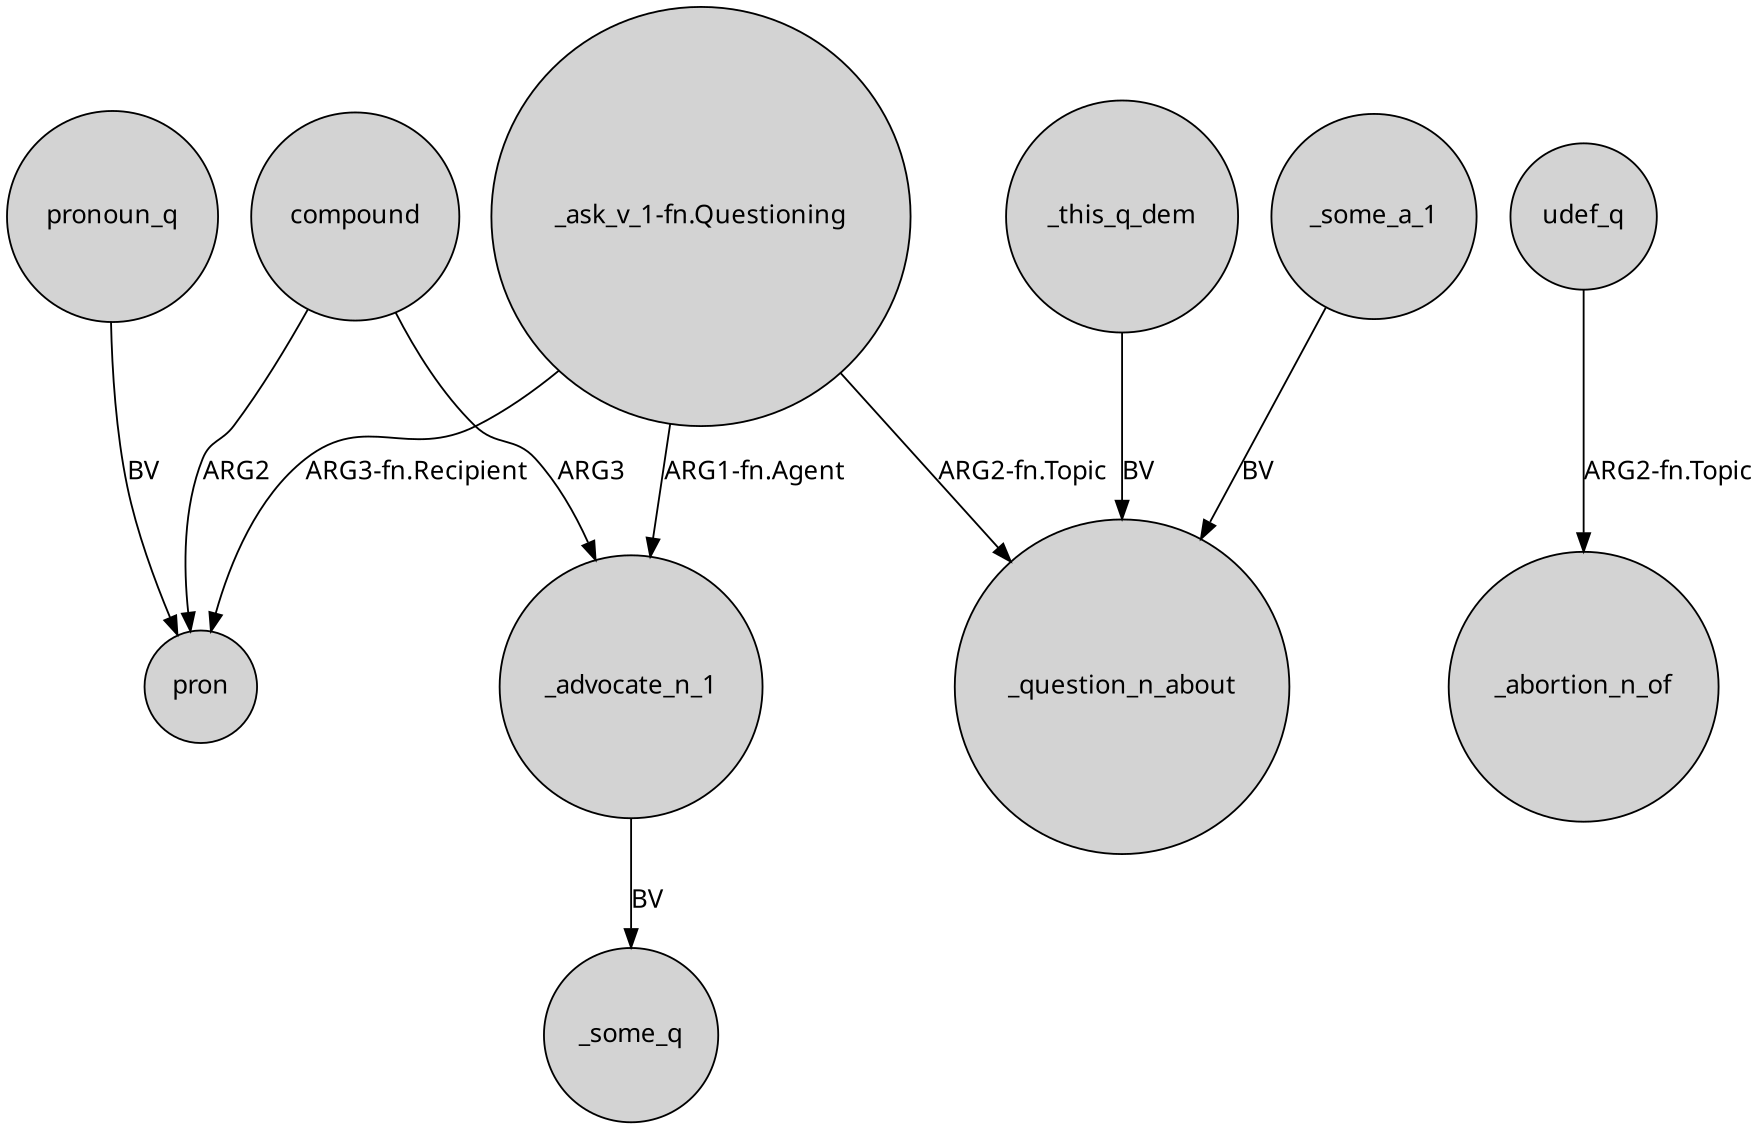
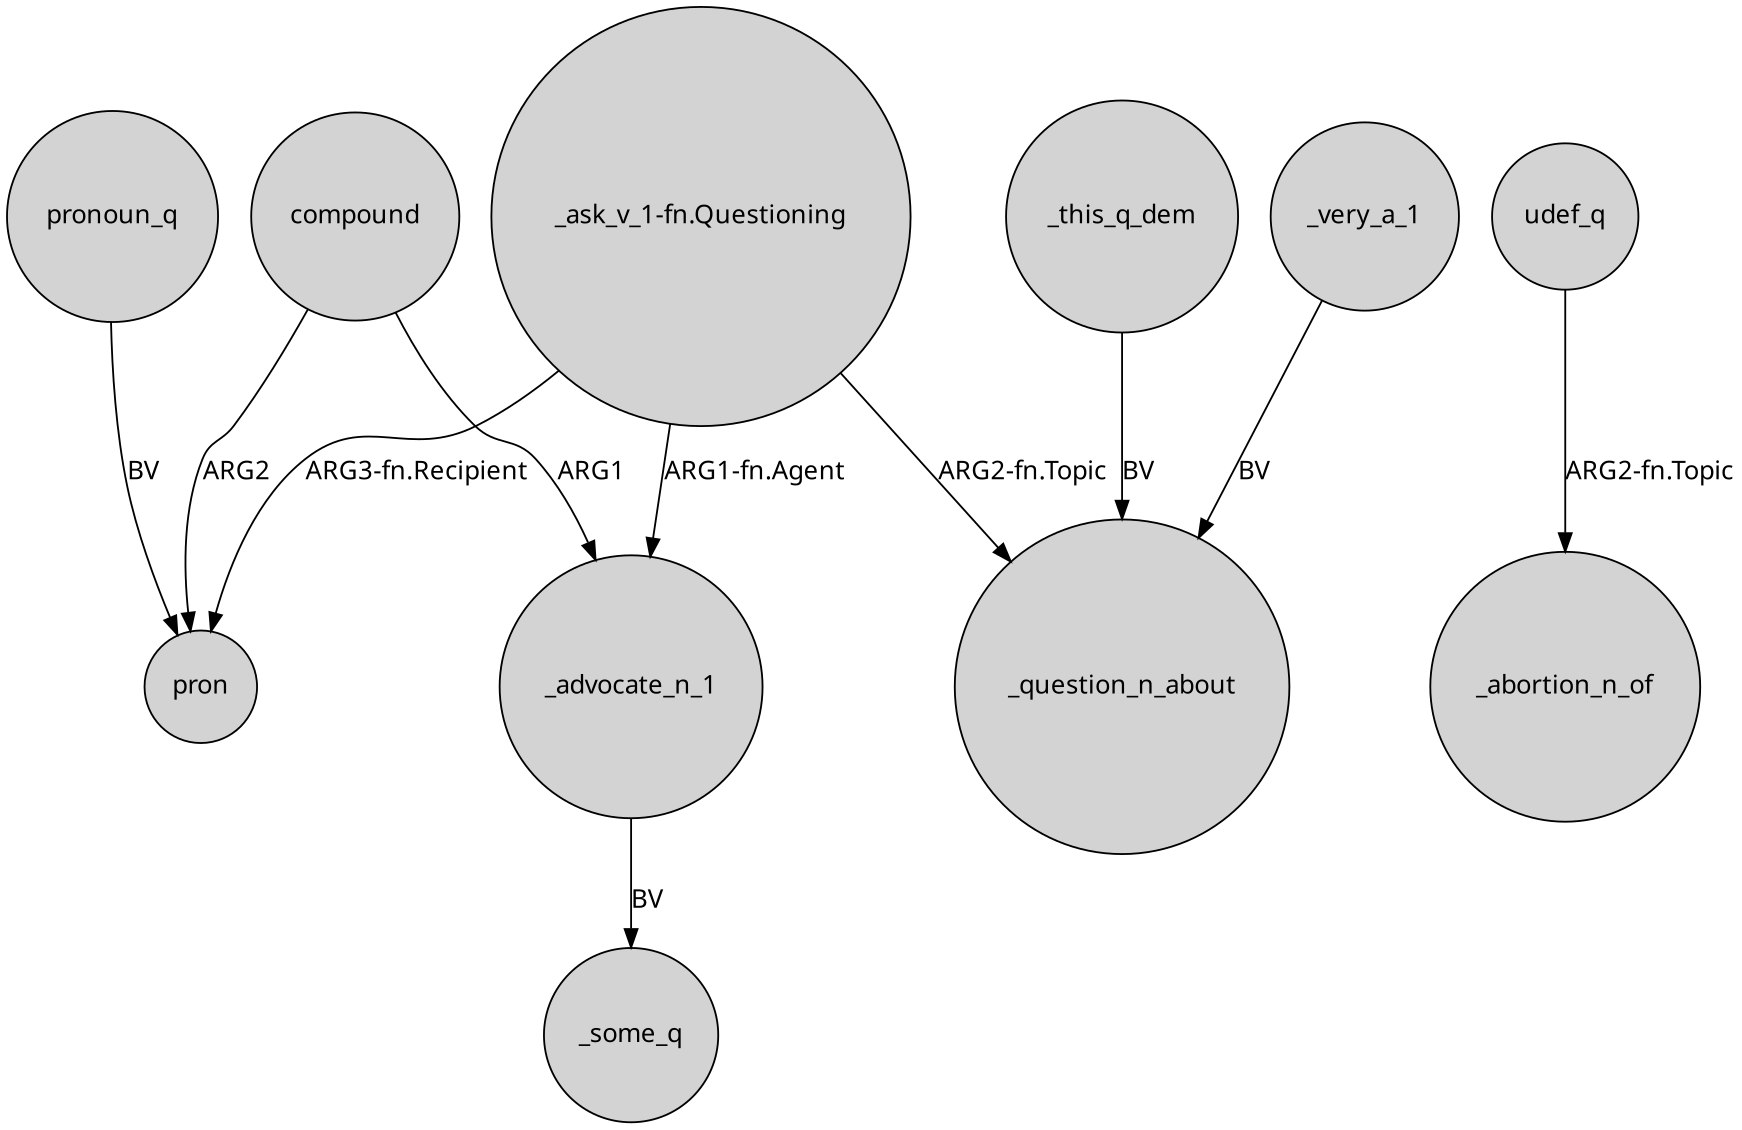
(1374, 217) -> (1365, 217)
(592, 473) -> (592, 473)
